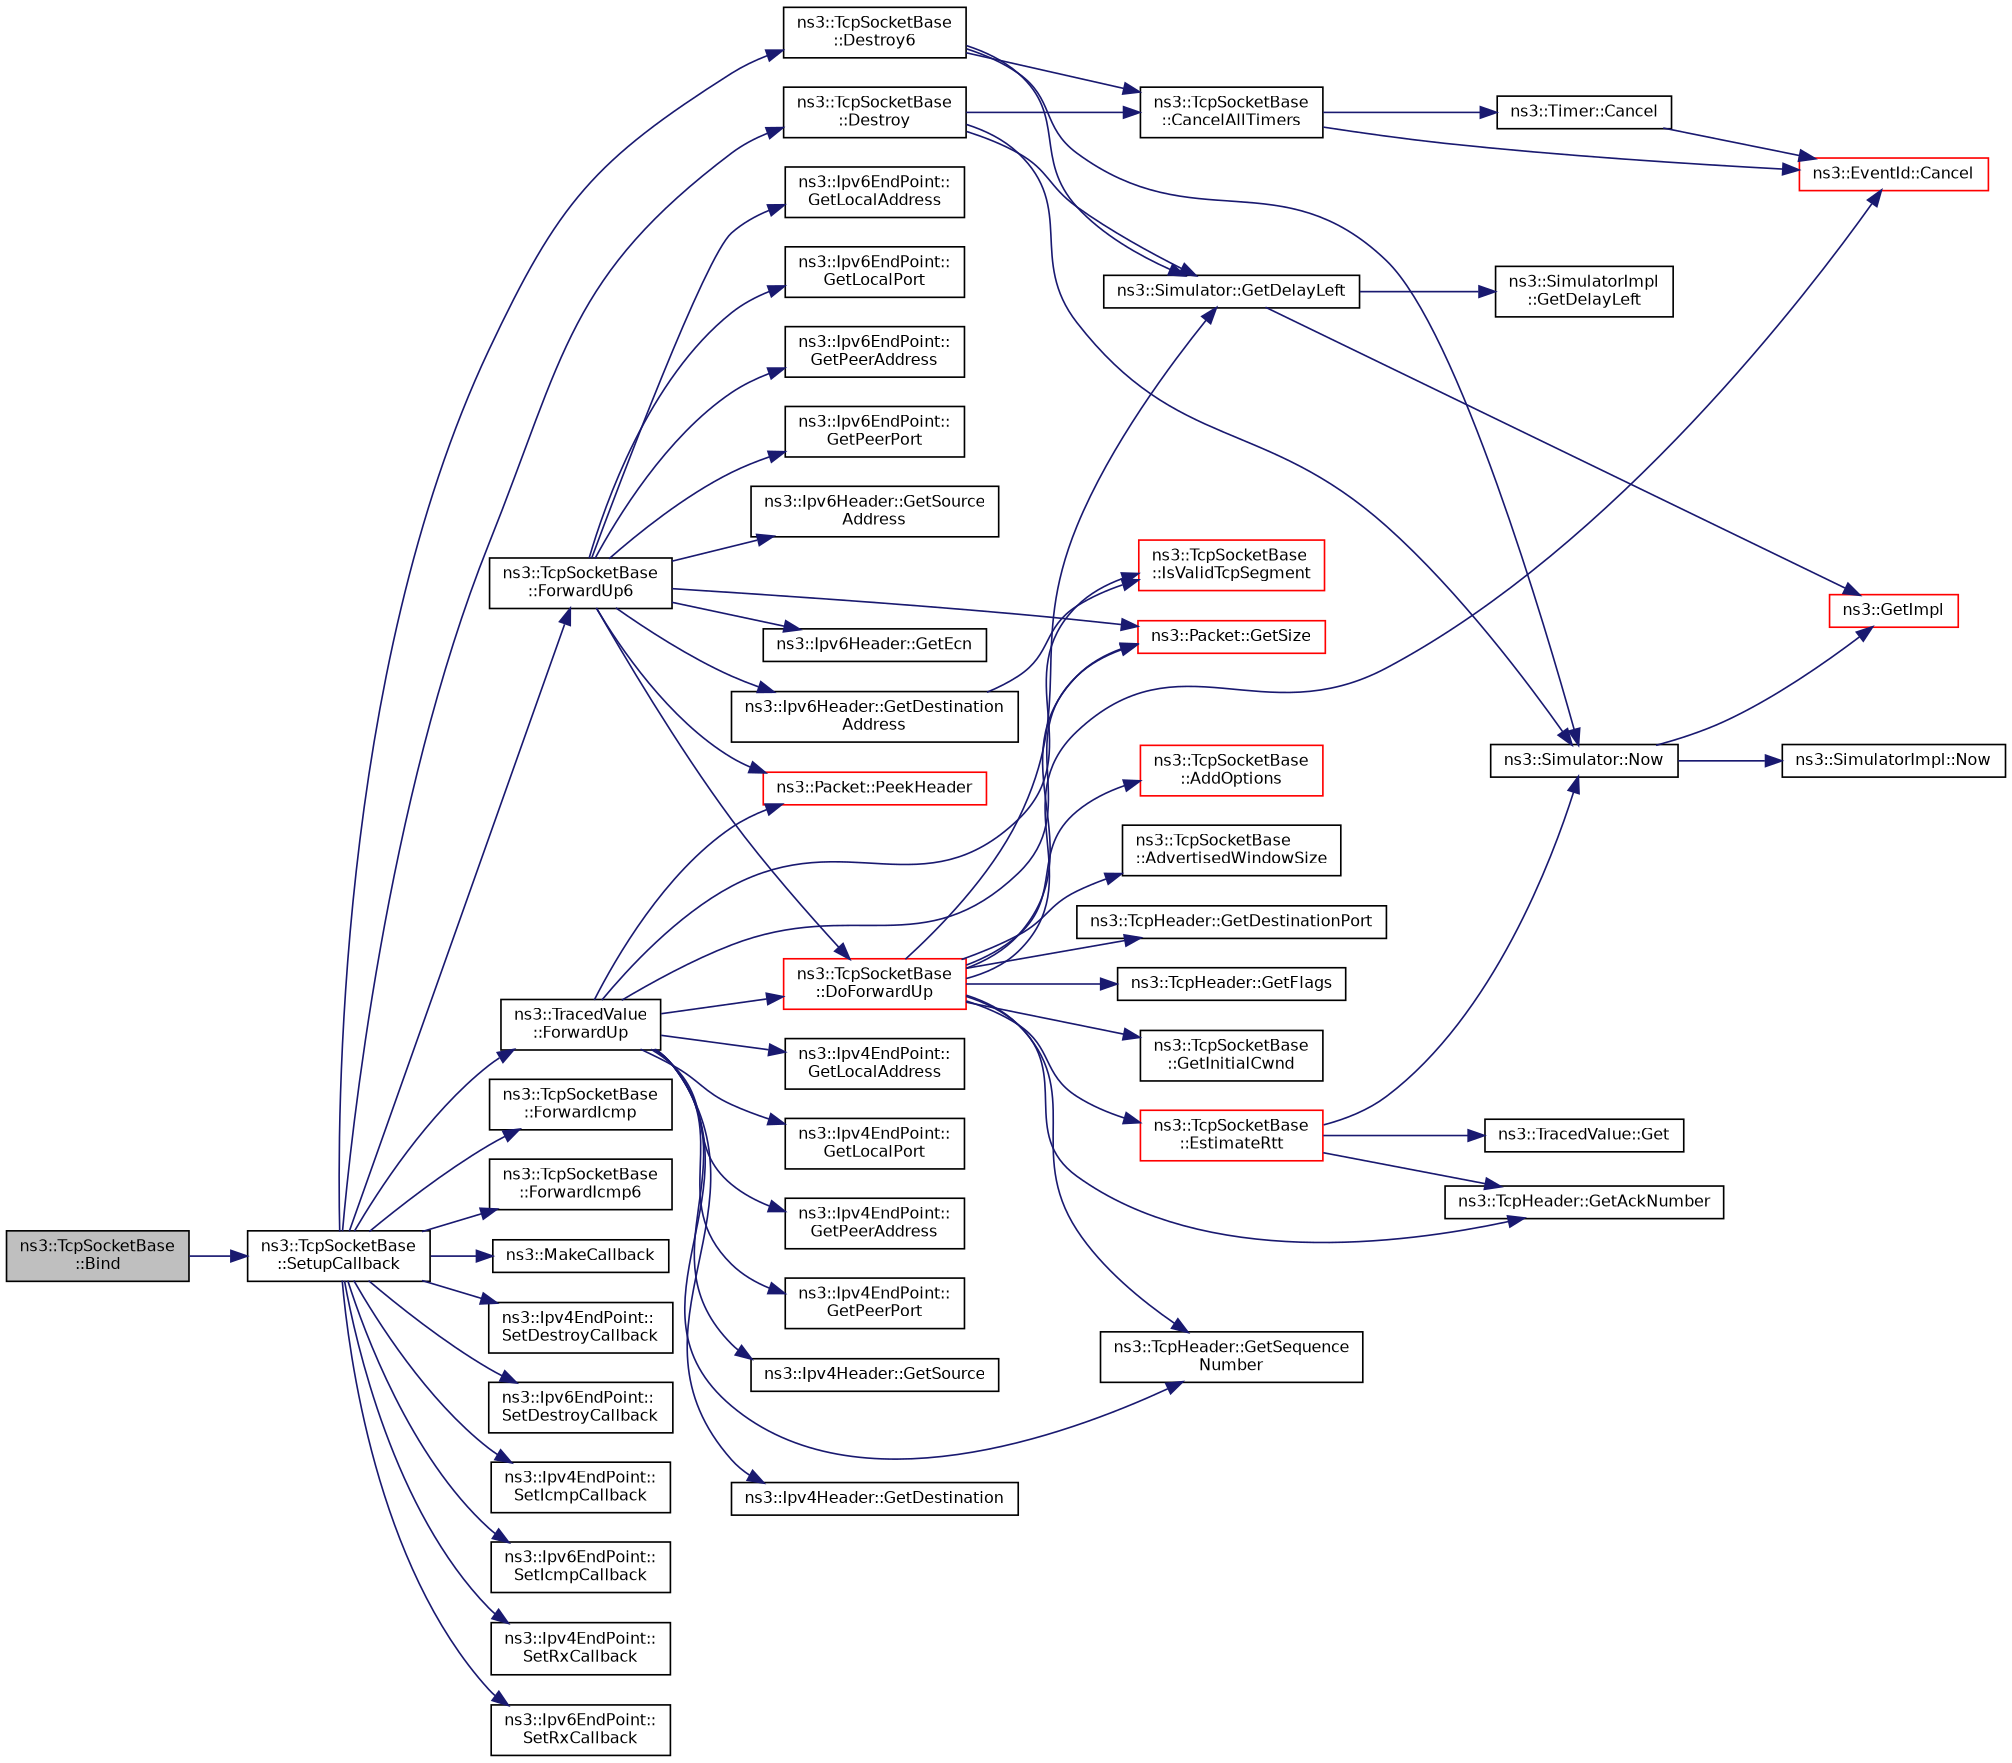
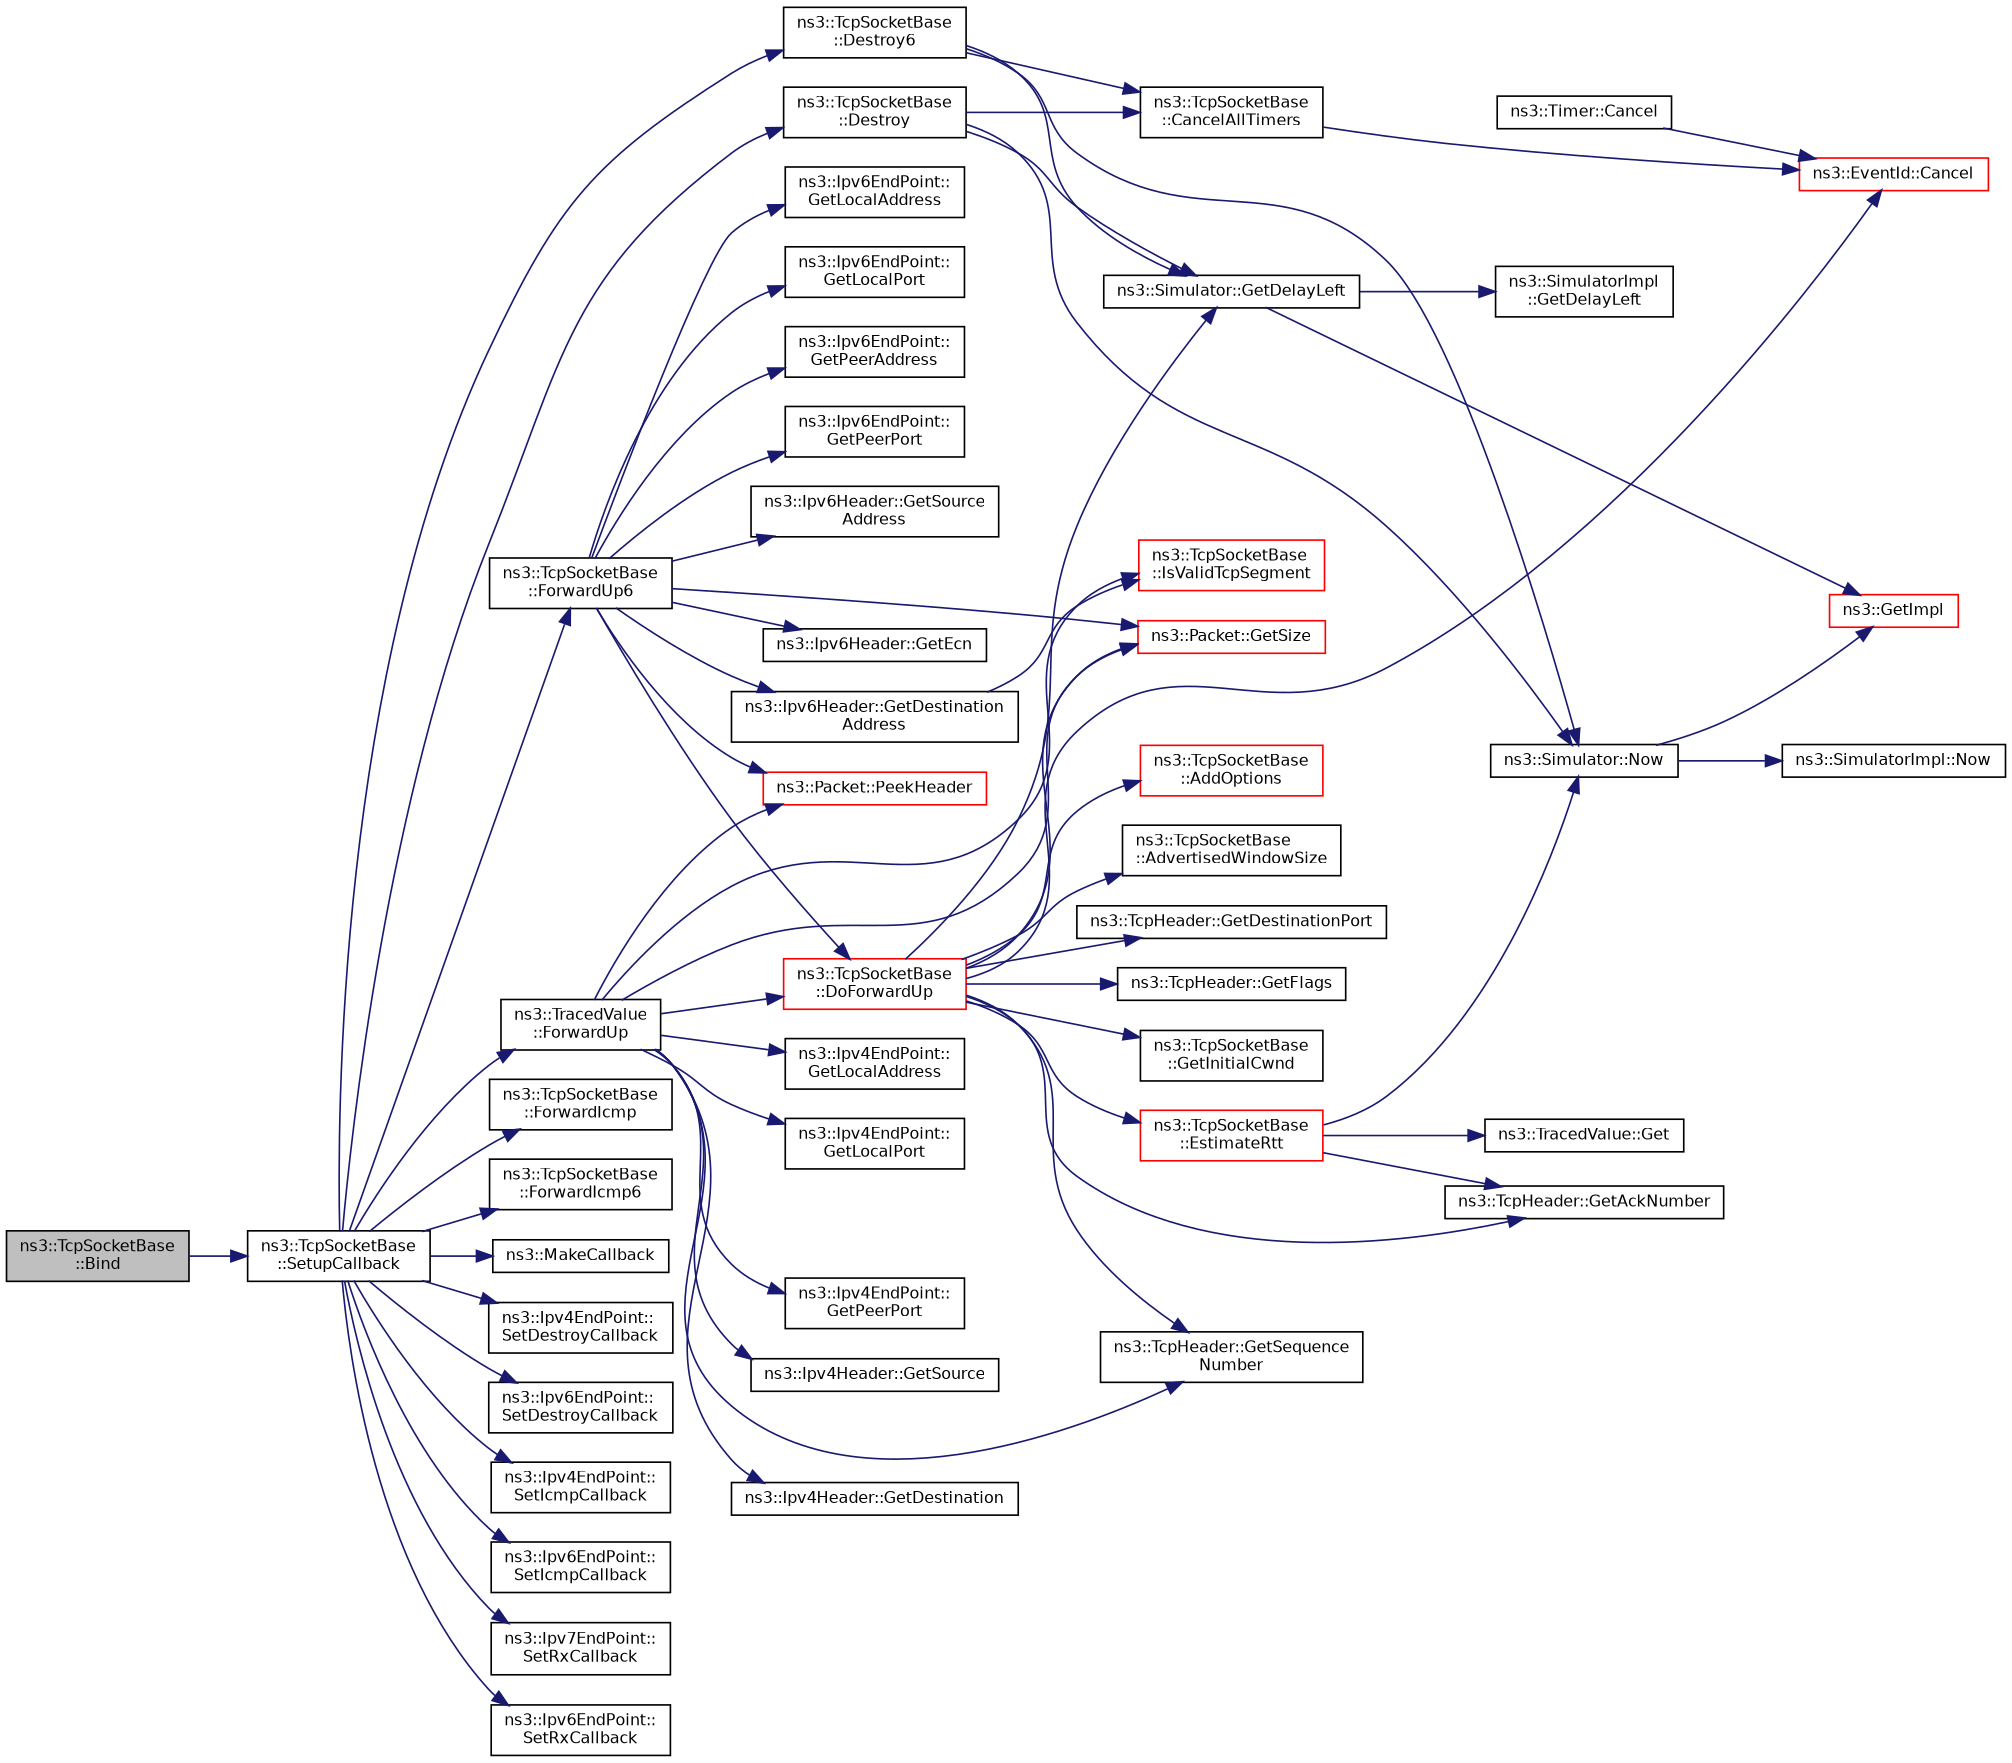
(1402, 112) -> none
(875, 1224) -> none
(581, 1649) -> (581, 1649)
